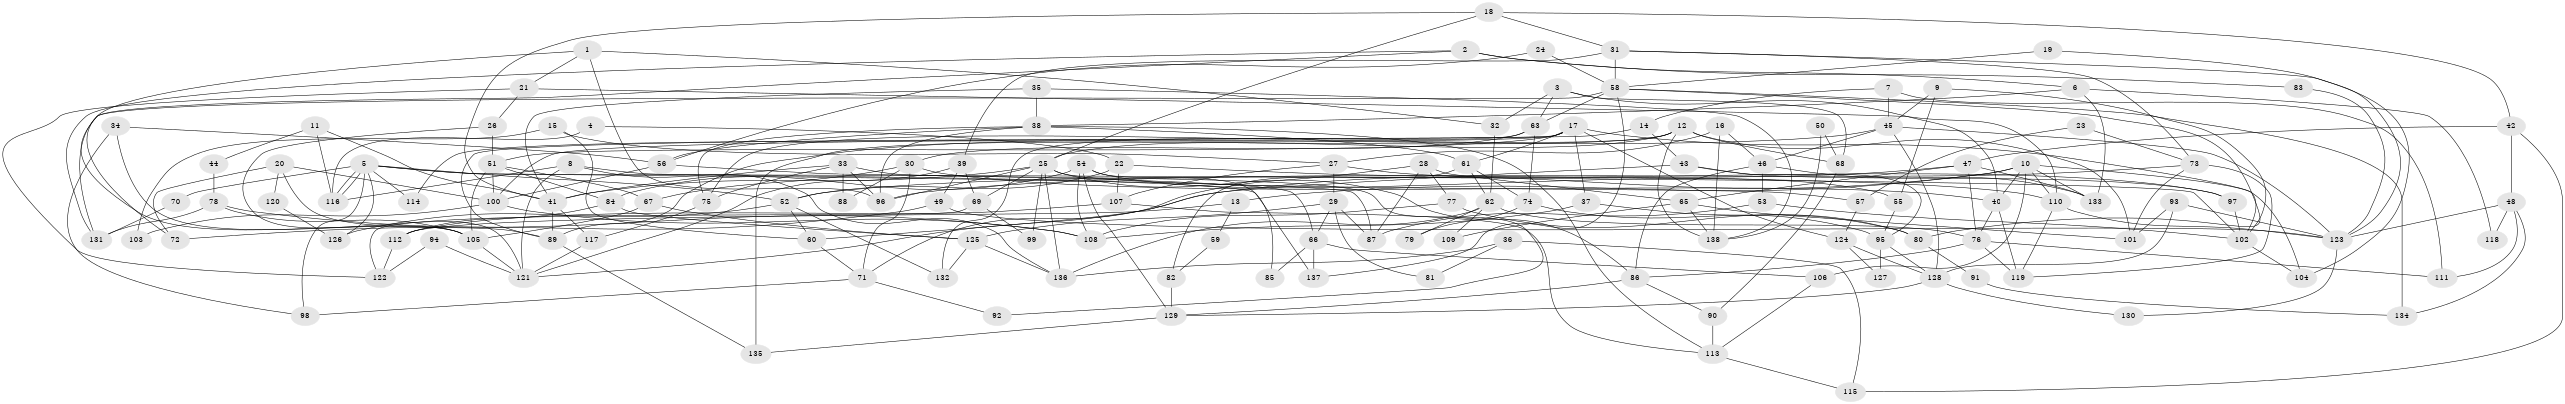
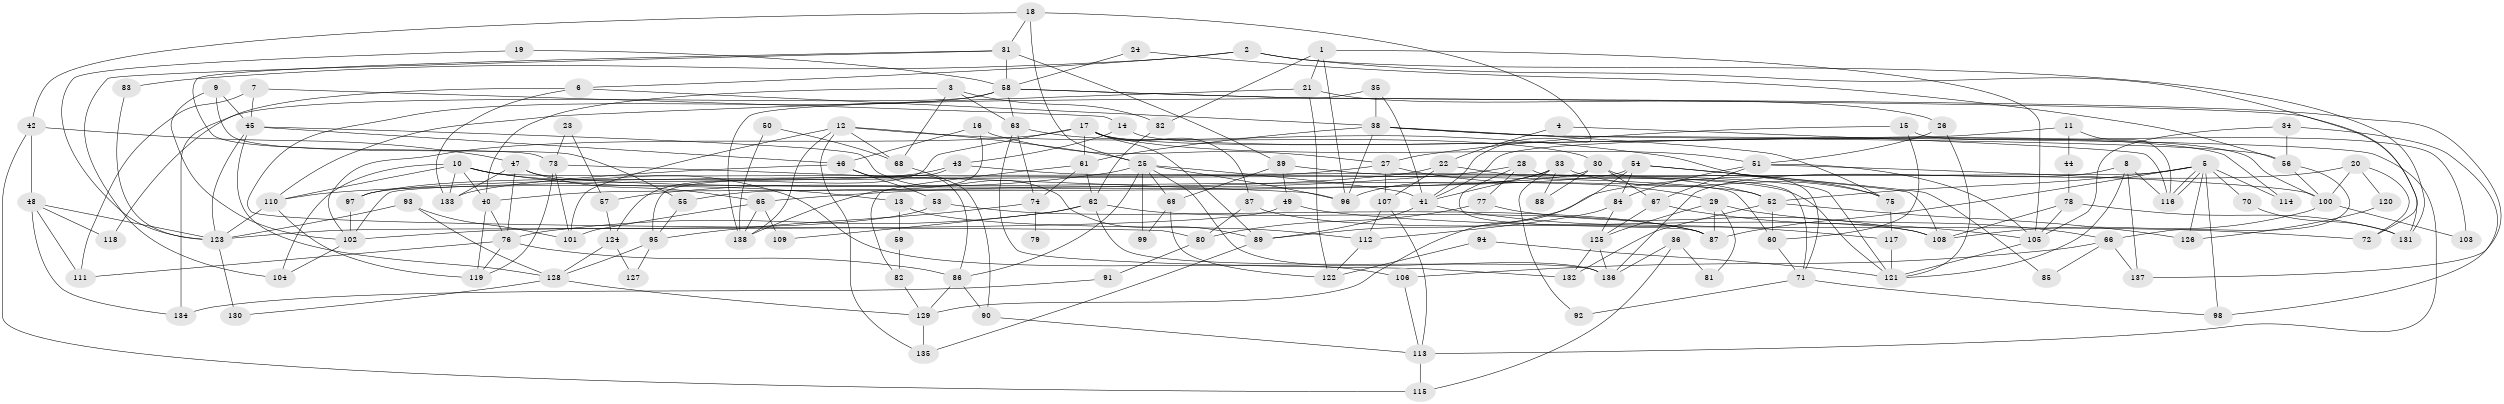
(1450, 221) -> (1406, 215)
